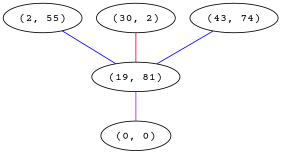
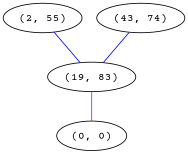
(136, 18) -> none
(136, 77) -> (92, 77)
